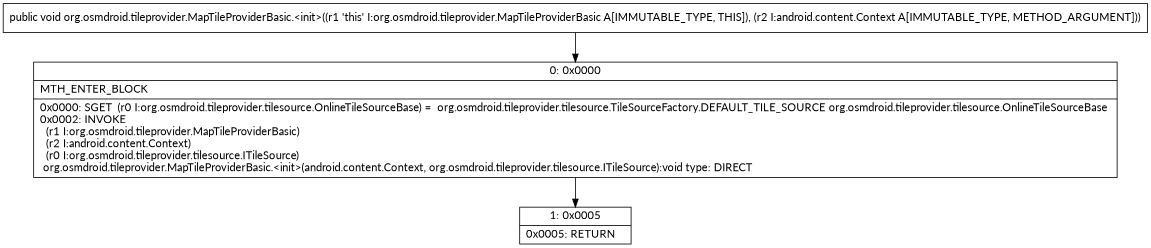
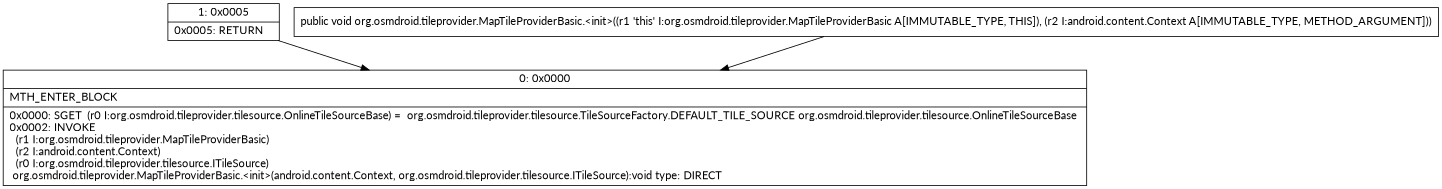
(575, 188) -> (320, 54)
